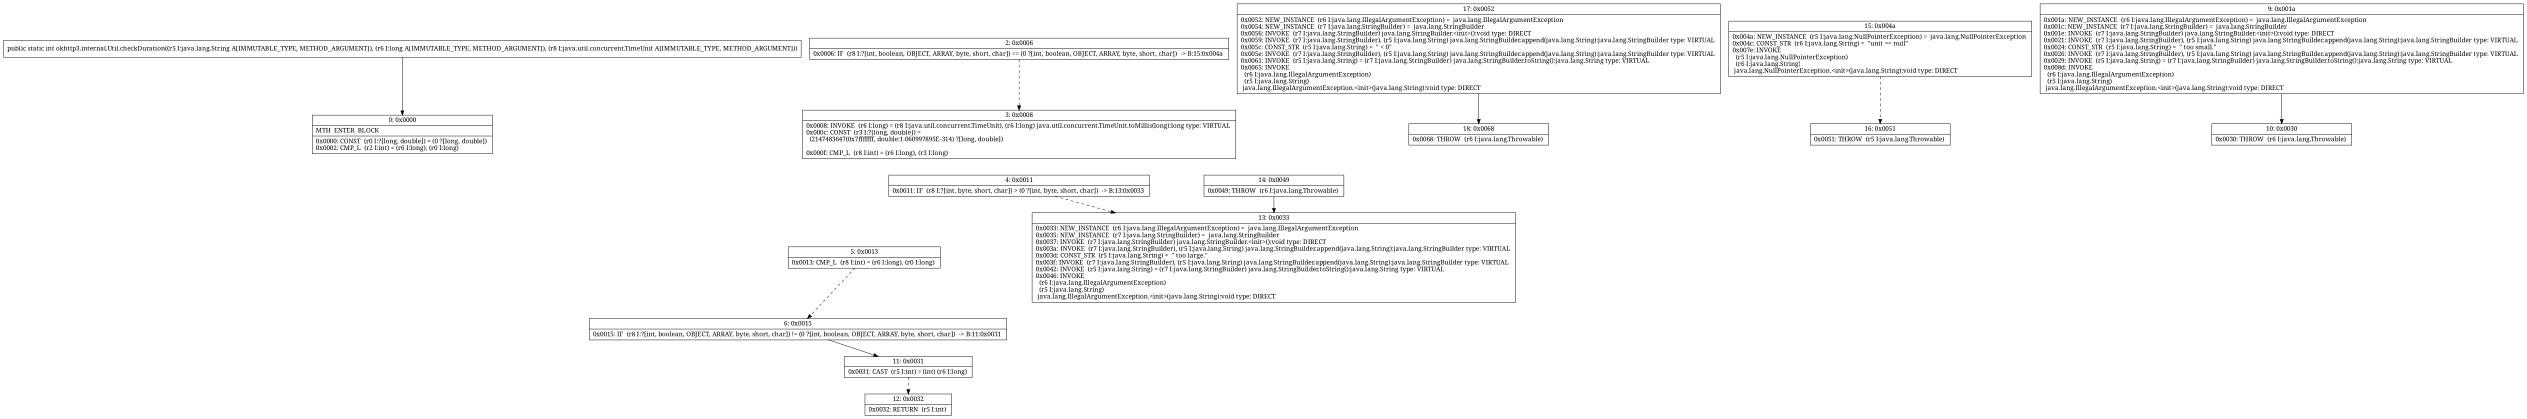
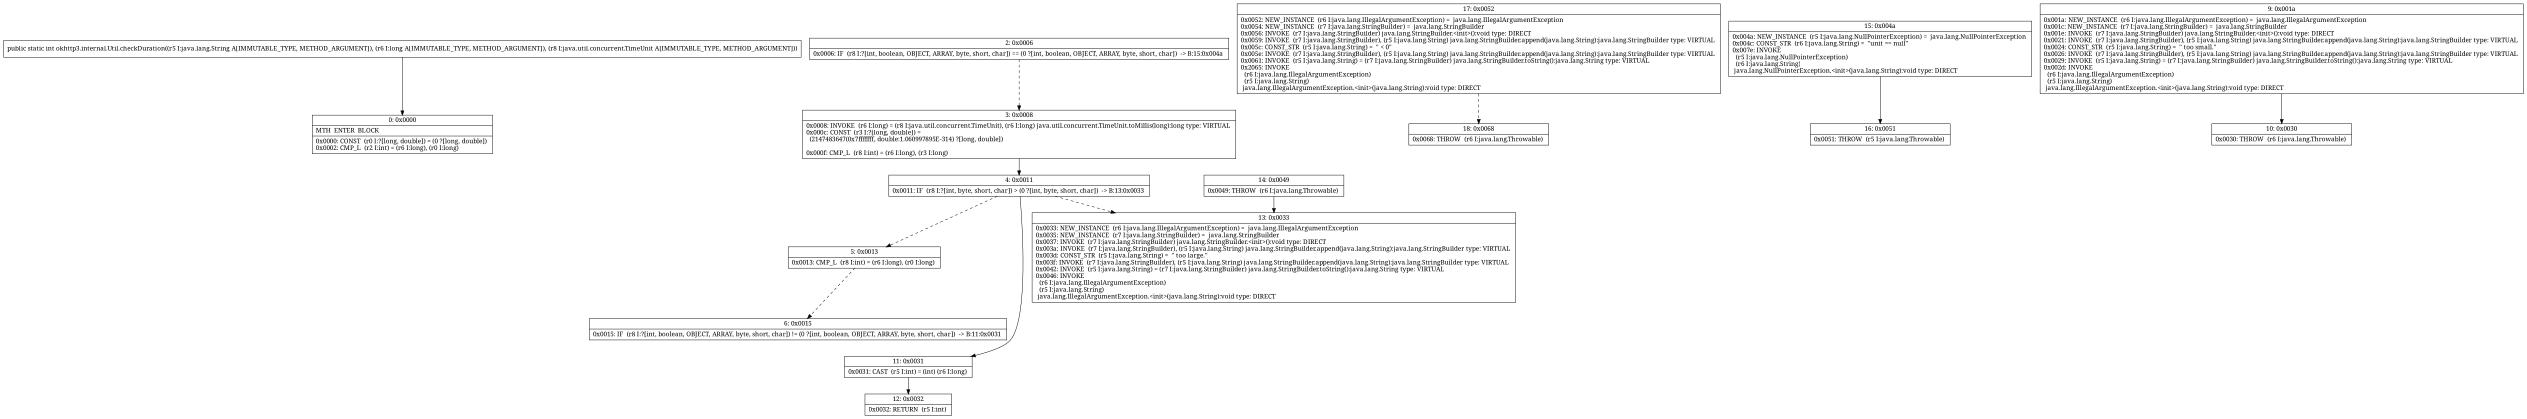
(1267, 68) -> (1267, 68)
(2070, 68) -> (2070, 68)
(1880, 98) -> (1880, 98)
(1479, 106) -> (1479, 106)
none -> (1019, 165)
none -> (944, 221)
(851, 347) -> (1022, 288)
(908, 384) -> (908, 384)
